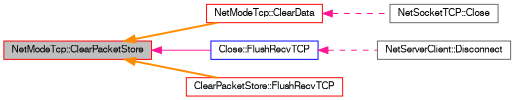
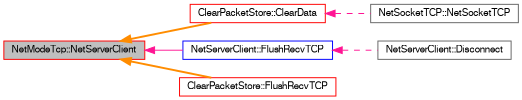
(264, 14) -> (258, 14)
(444, 14) -> (445, 14)
(78, 50) -> (74, 50)
(264, 50) -> (258, 50)
